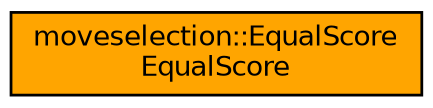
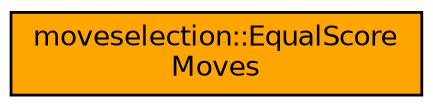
(216, 54) -> (216, 54)
